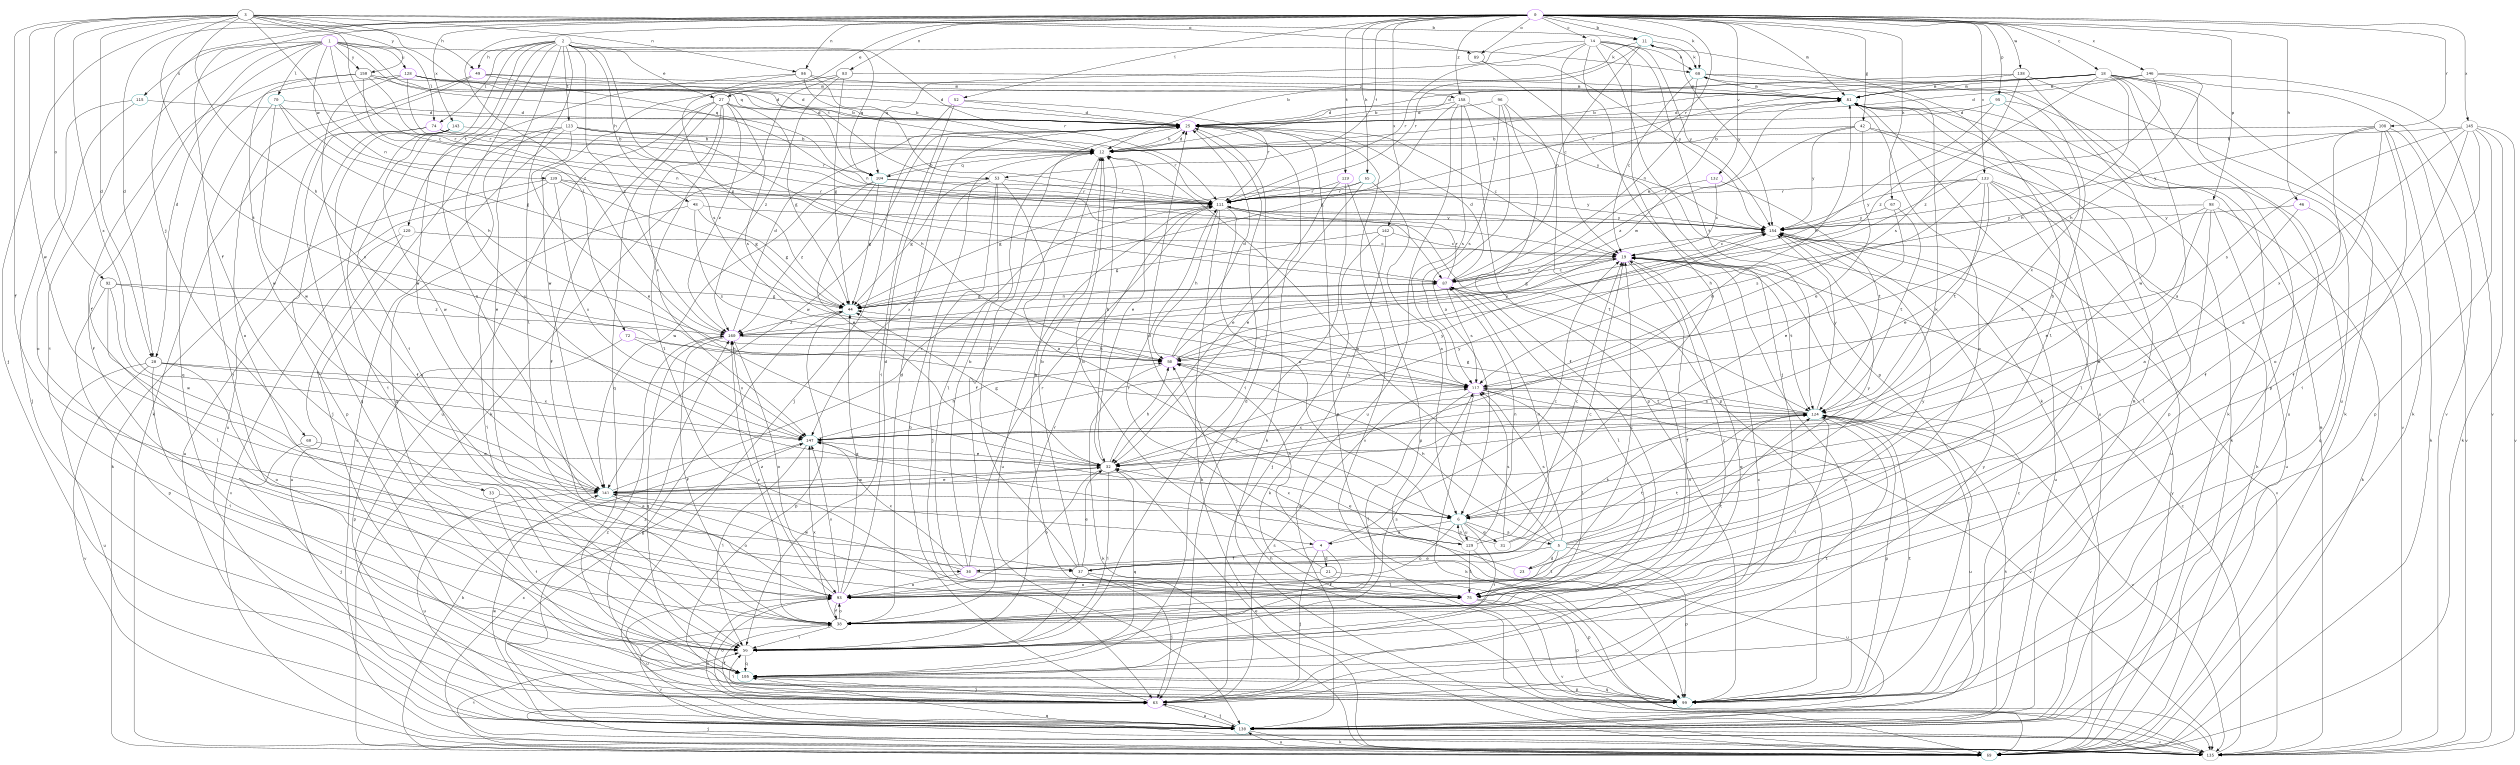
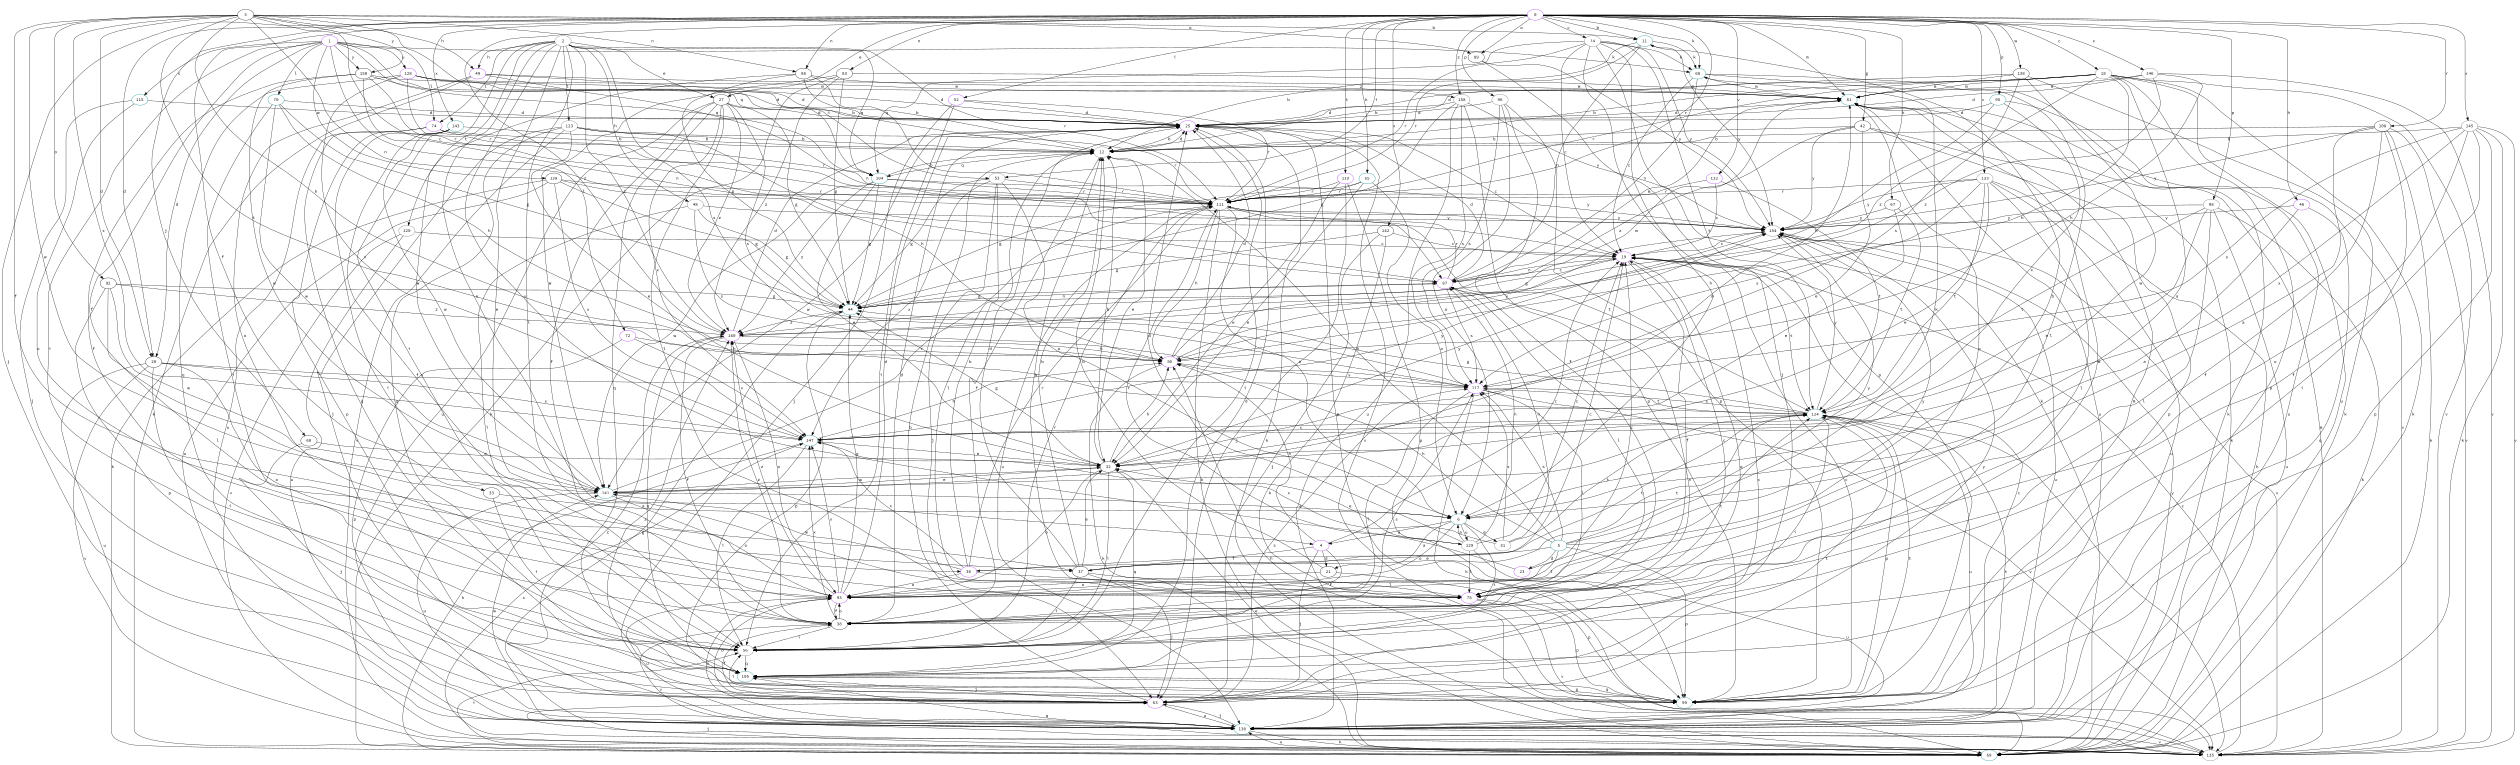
none -> (1470, 44)
(1500, 533) -> (1392, 565)
